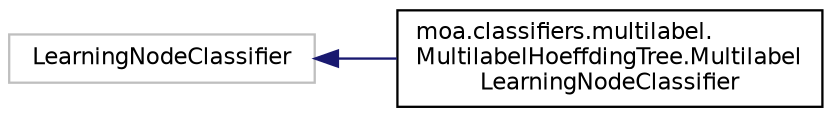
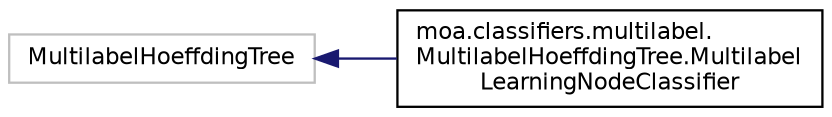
(162, 59) -> (162, 59)
